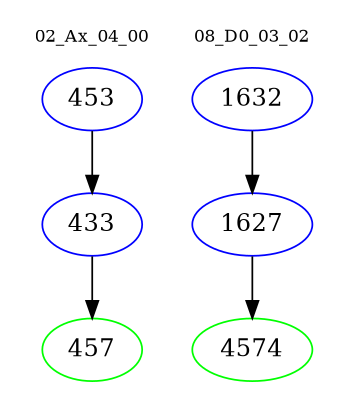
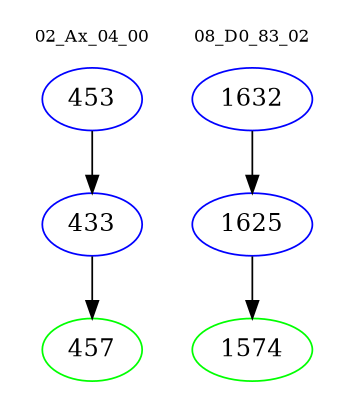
(252, 37) -> (252, 37)
(252, 224) -> (252, 224)
(252, 350) -> (252, 350)
